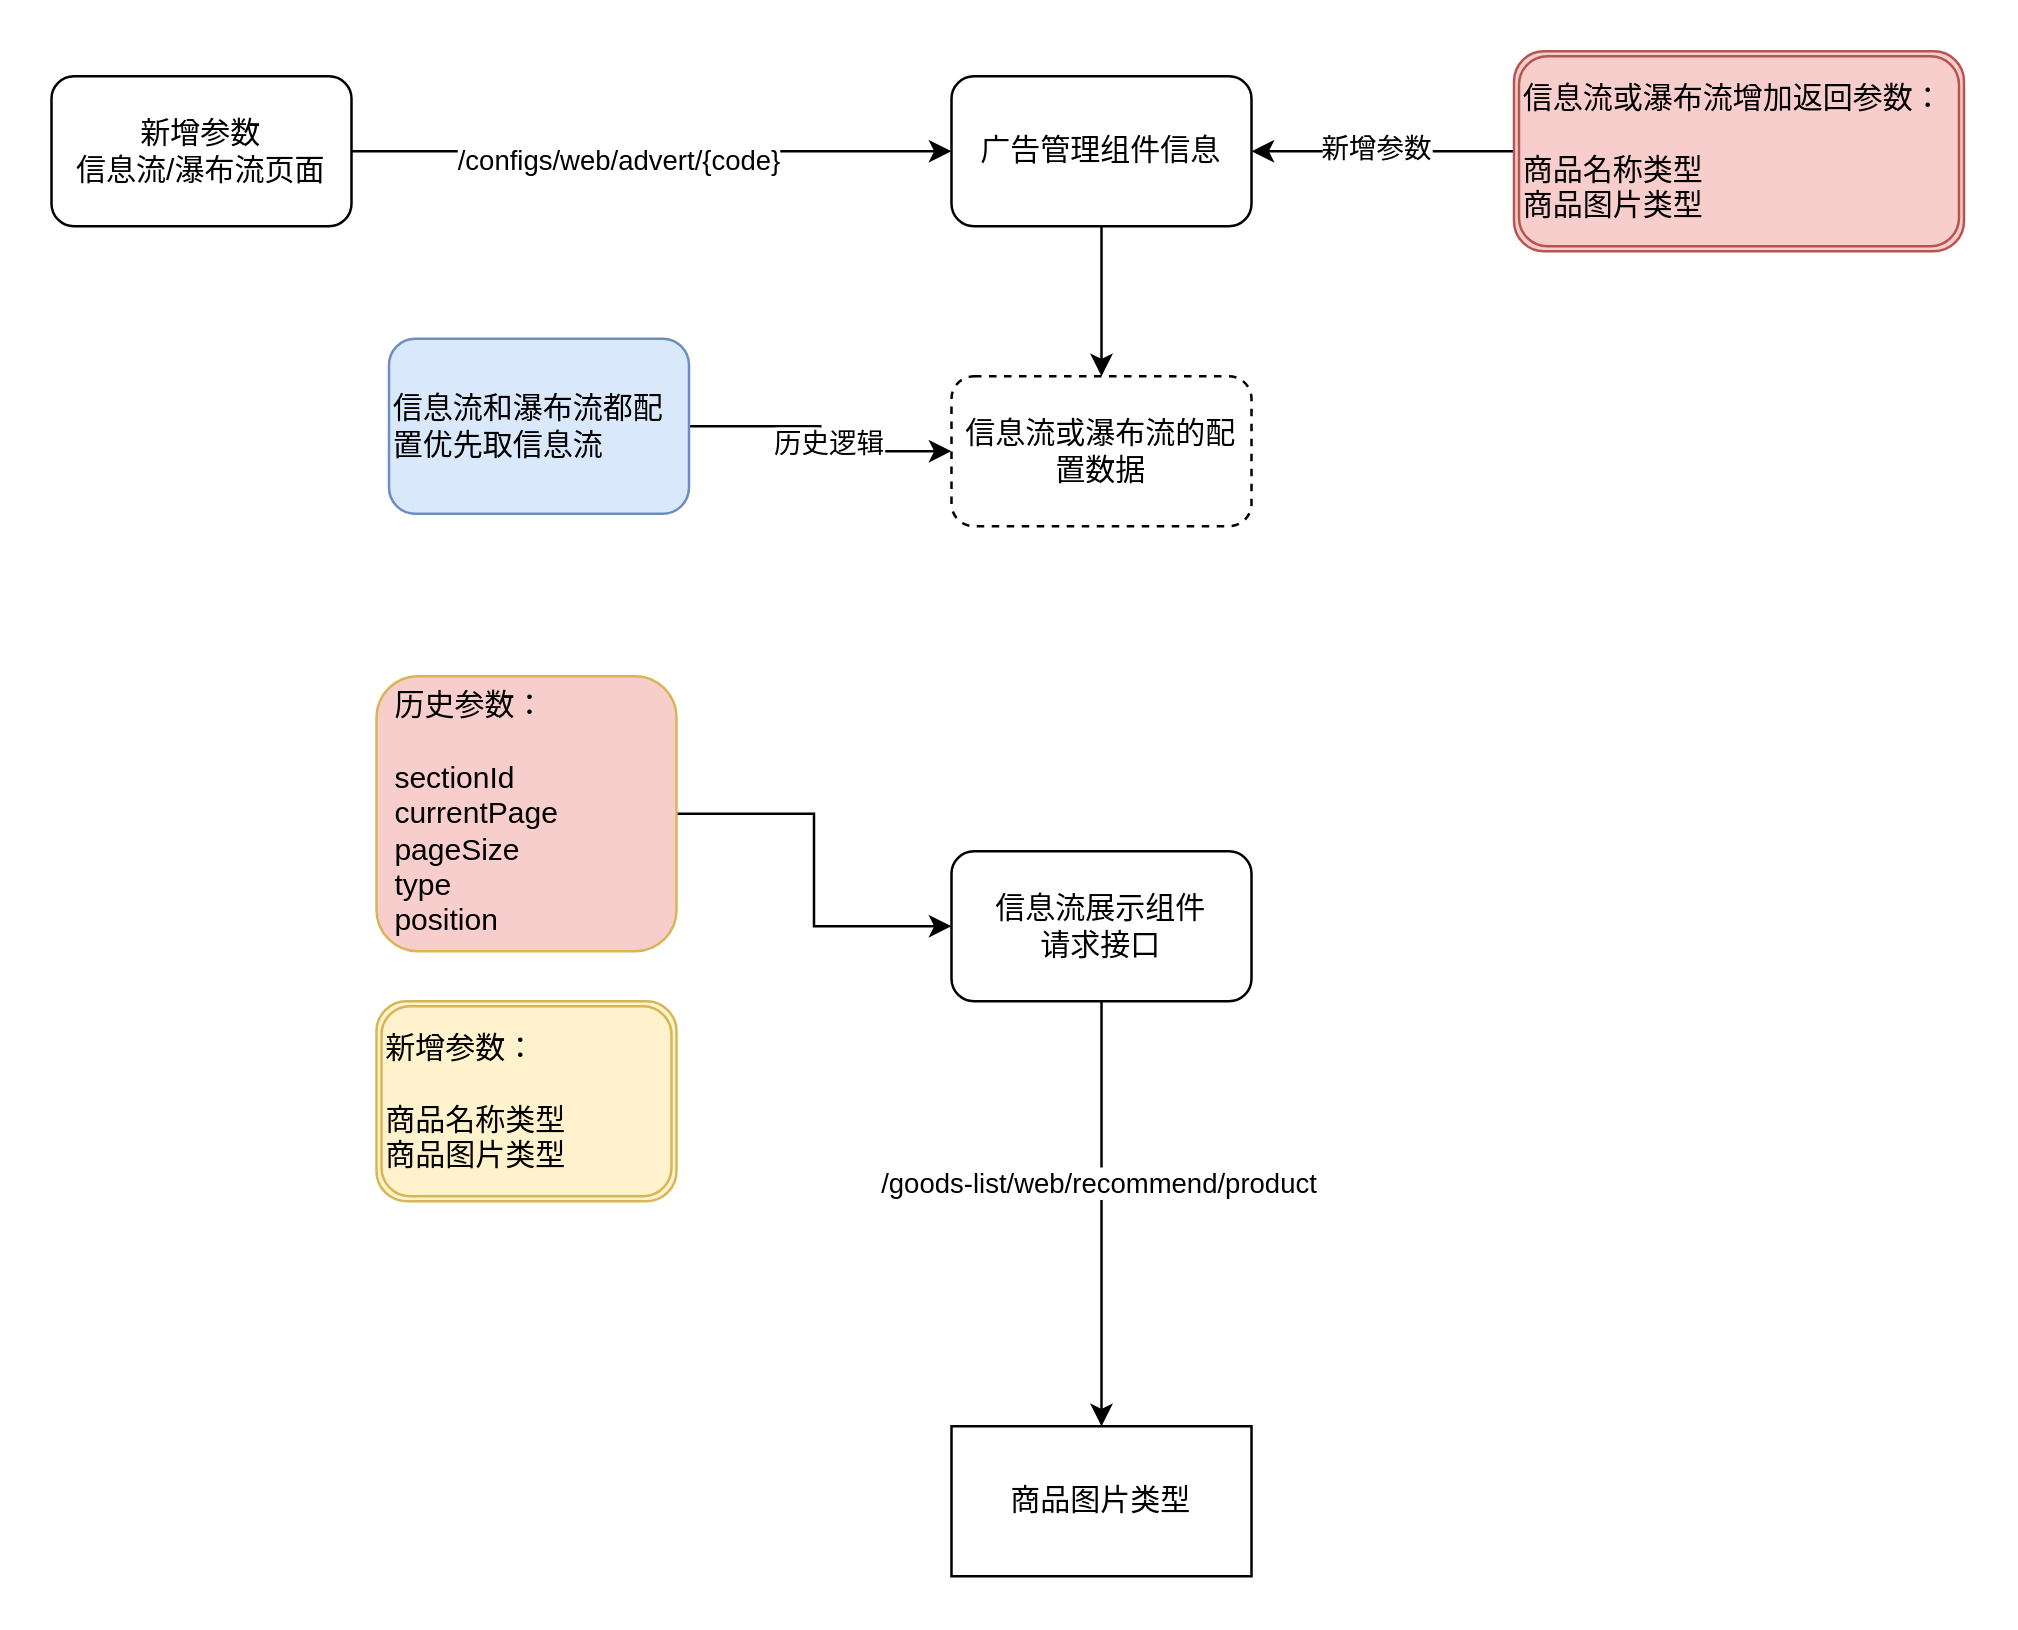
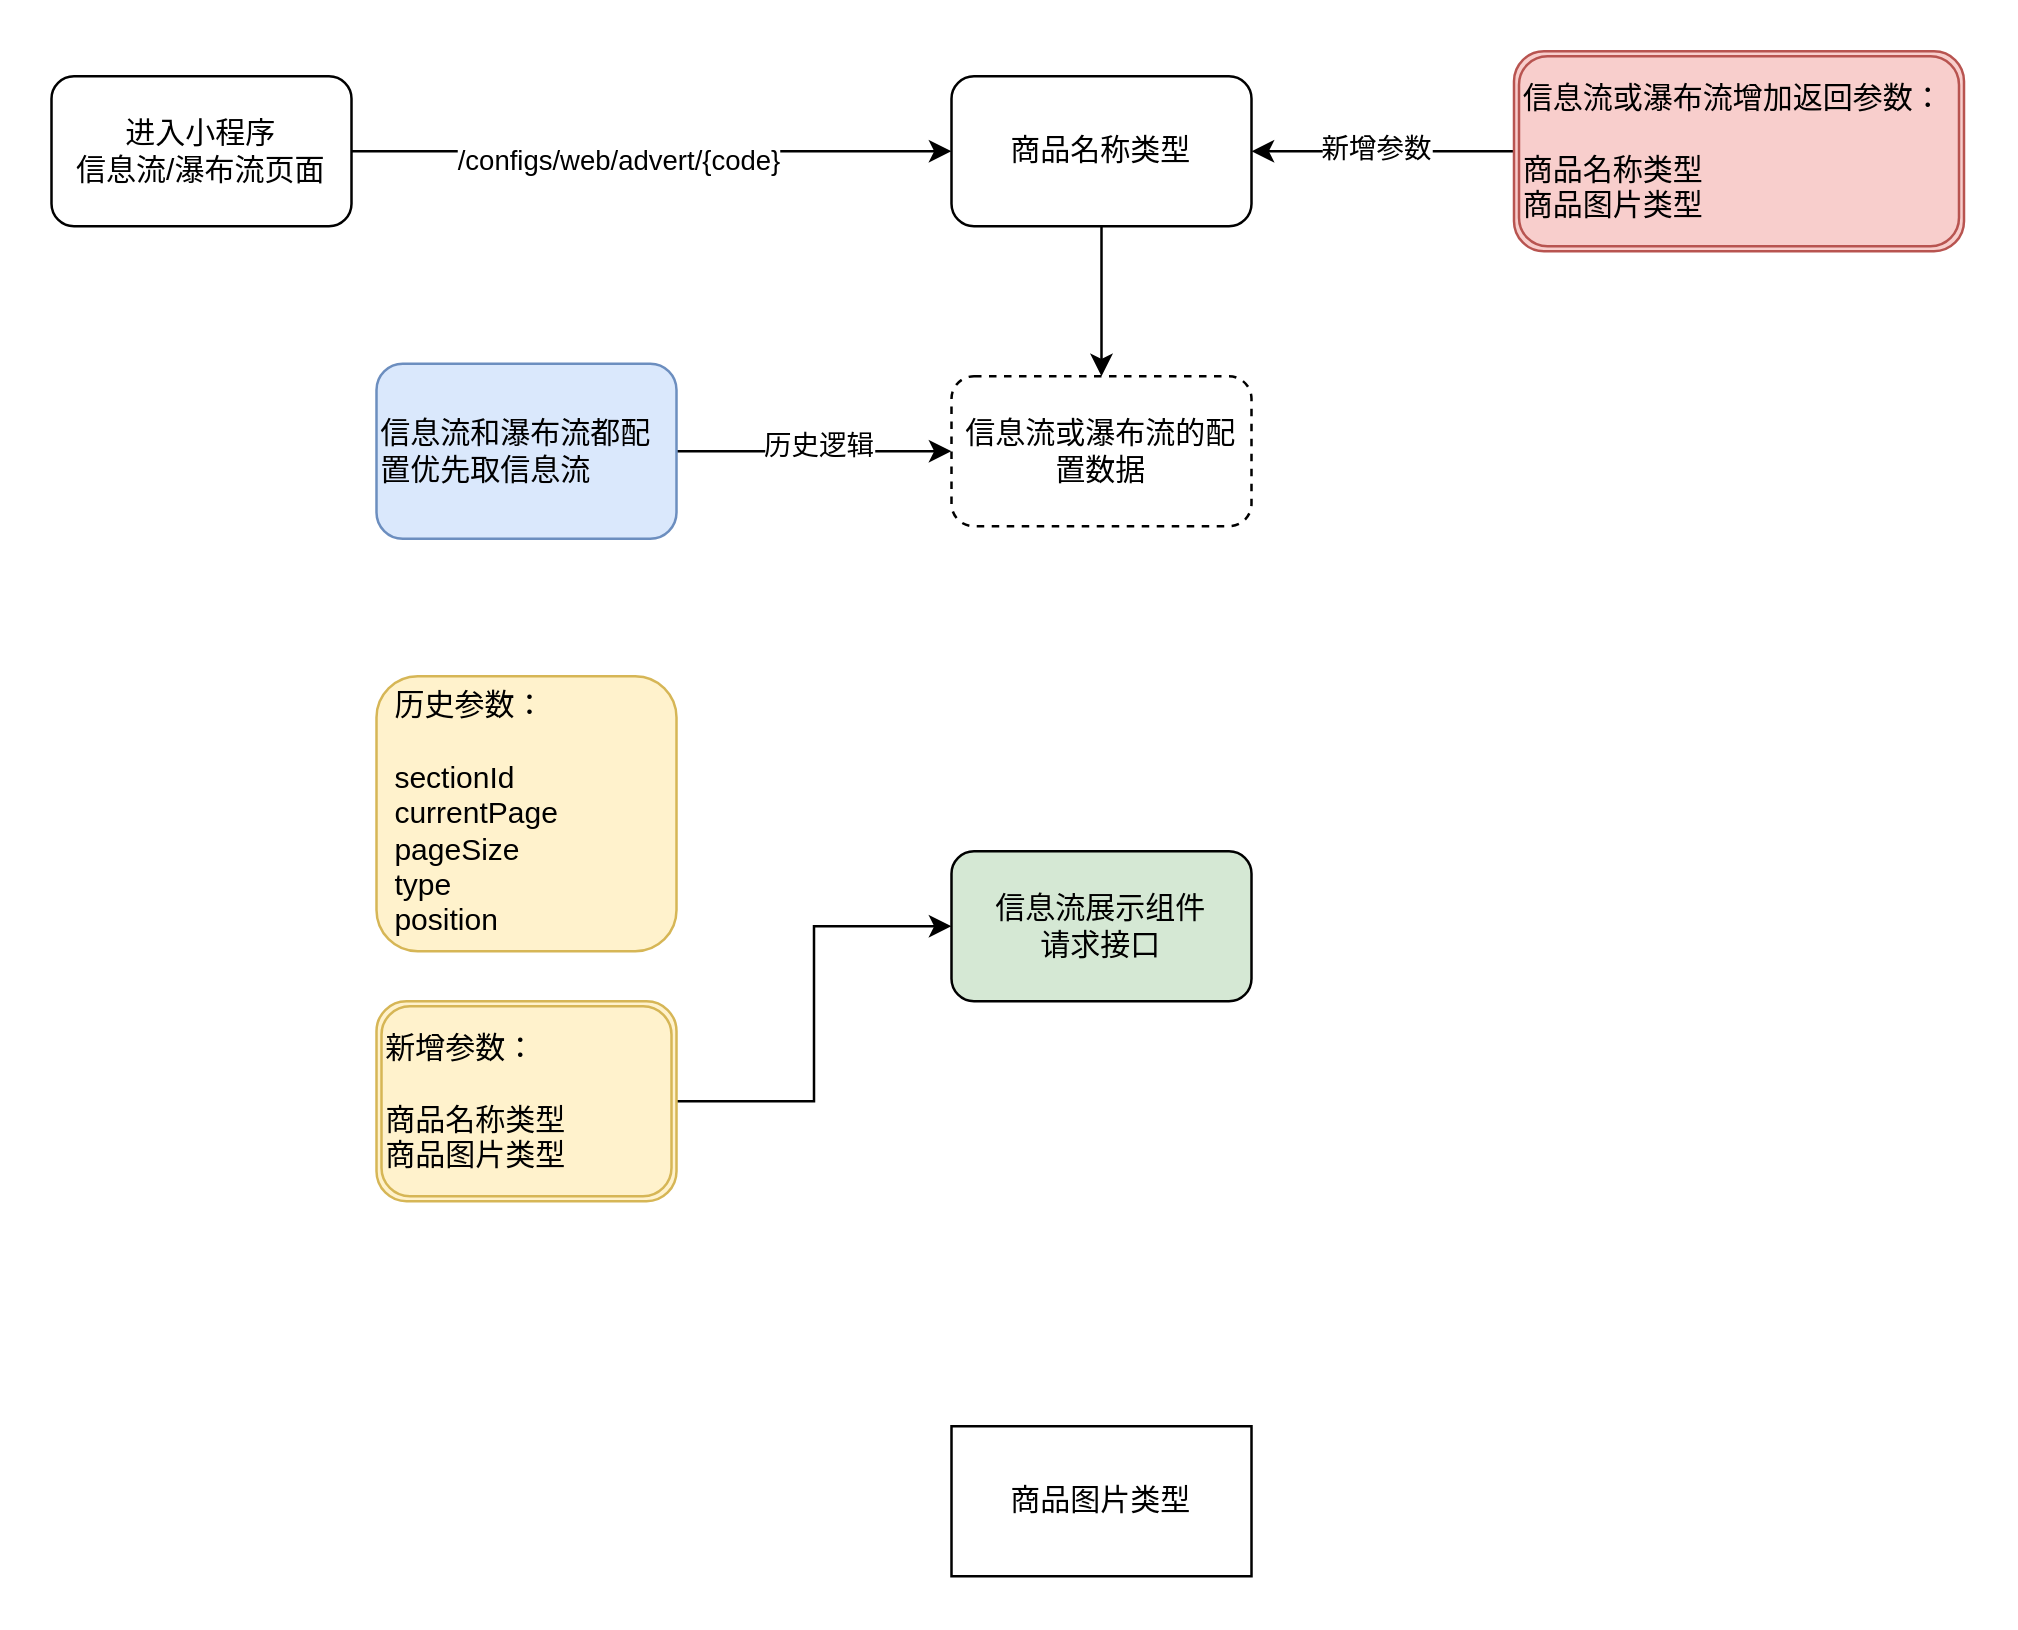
(201, 151) -> (201, 151)
(1101, 151) -> (1101, 151)
(539, 426) -> (526, 451)
(526, 814) -> (526, 814)
(799, 814) -> none
(1101, 926) -> (1101, 926)
none -> (814, 1085)
(1101, 1293) -> none
